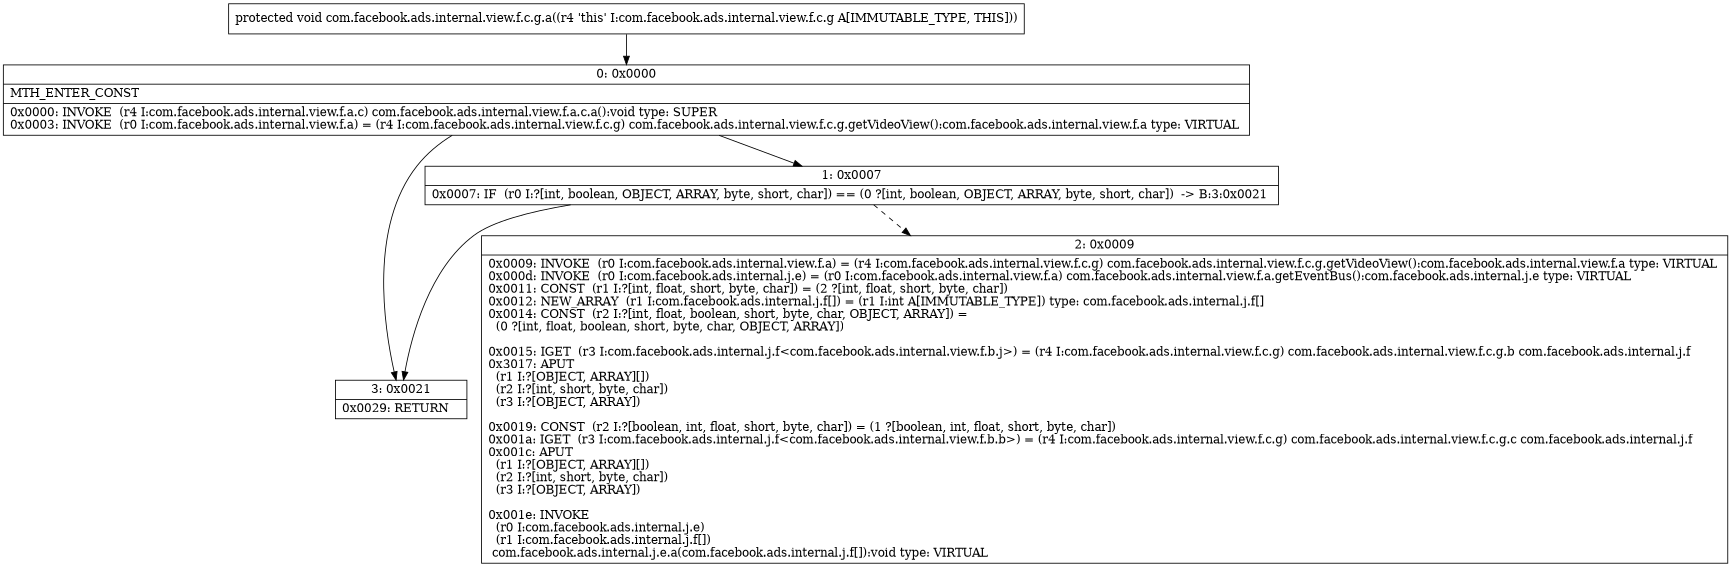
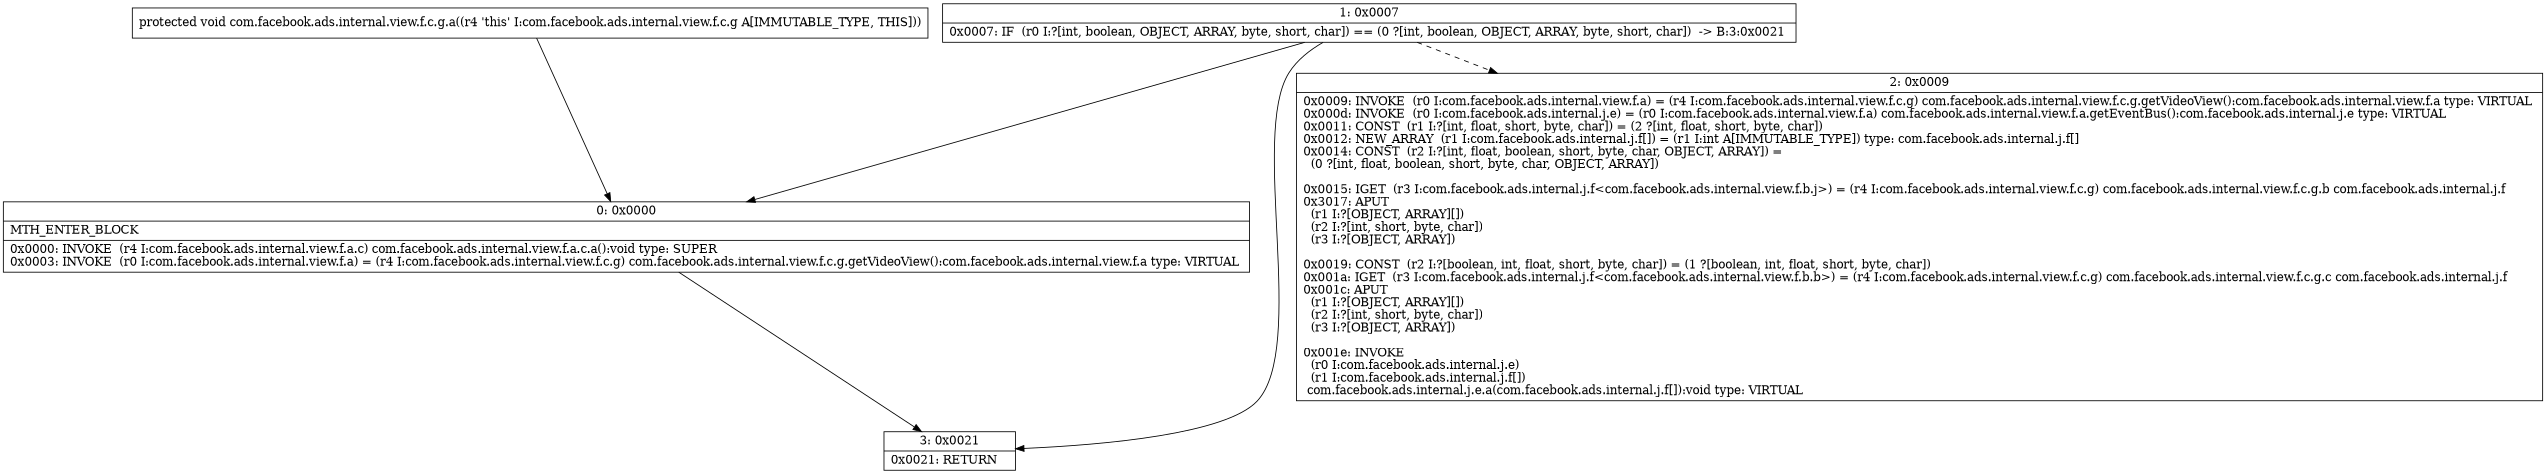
(75, 93) -> (75, 230)
(757, 149) -> (1030, 121)
(401, 409) -> (950, 460)
